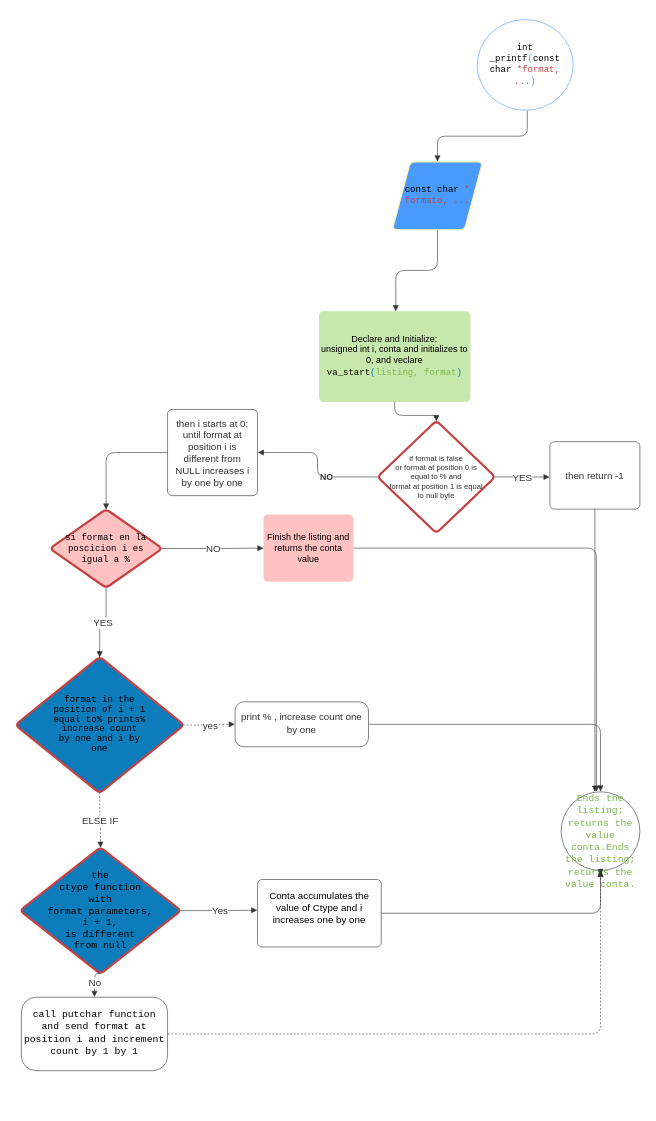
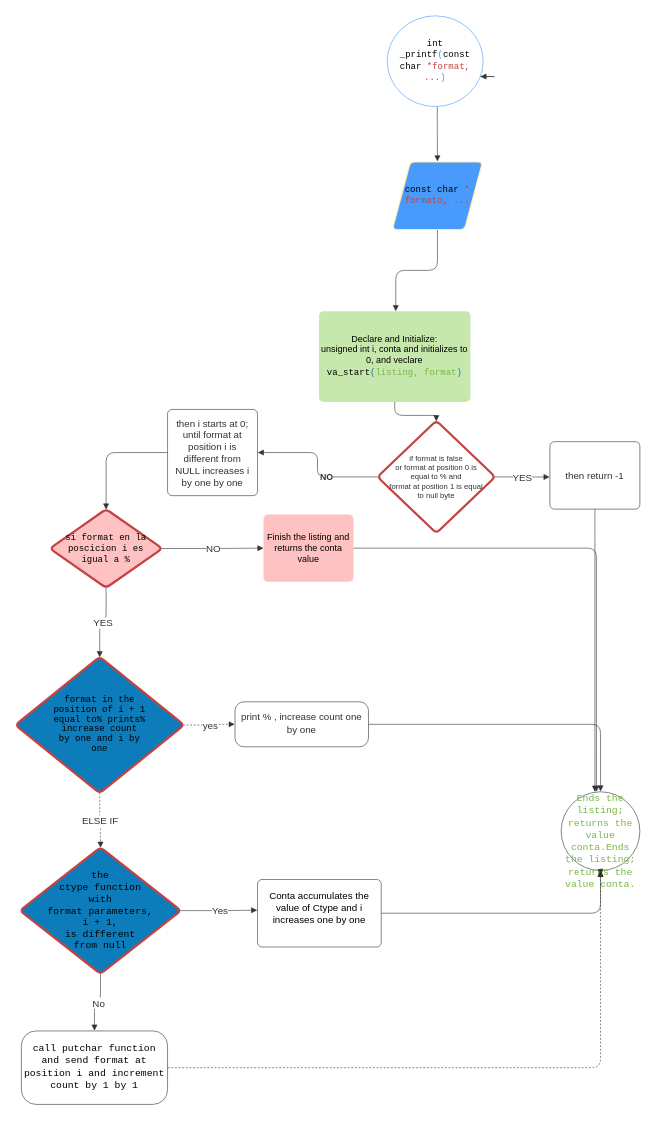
(525, 65) -> (435, 61)
(95, 1034) -> (95, 1068)
